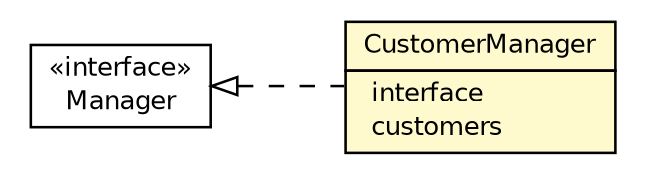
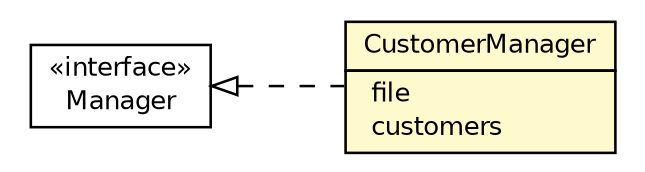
(424, 94) -> (388, 94)
